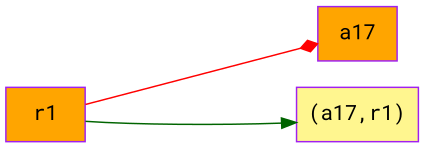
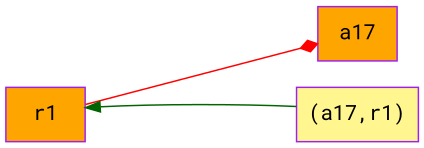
(183, 124) -> (199, 105)
